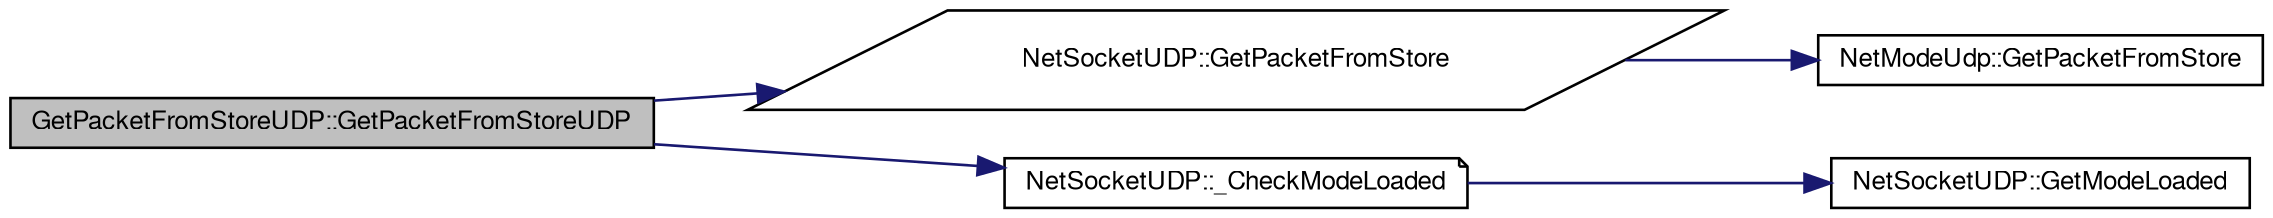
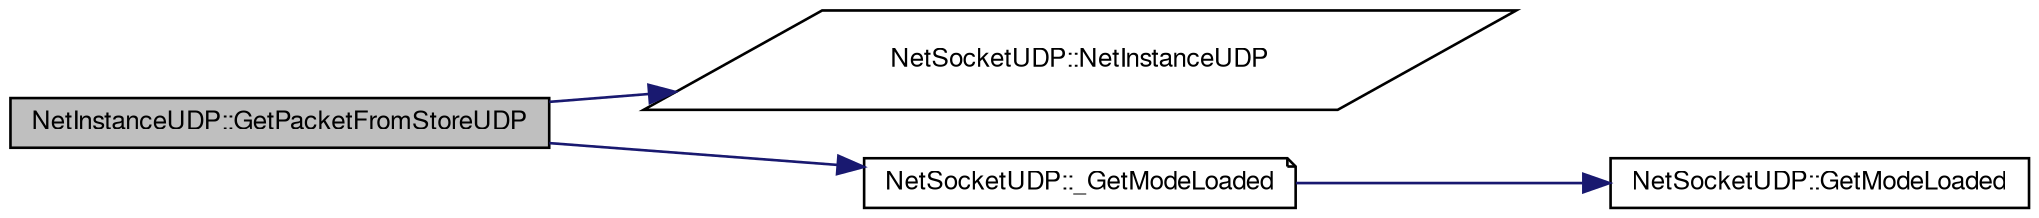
(1236, 60) -> (1080, 60)
(2041, 60) -> none
(332, 123) -> (280, 123)
(1236, 183) -> (1080, 183)
